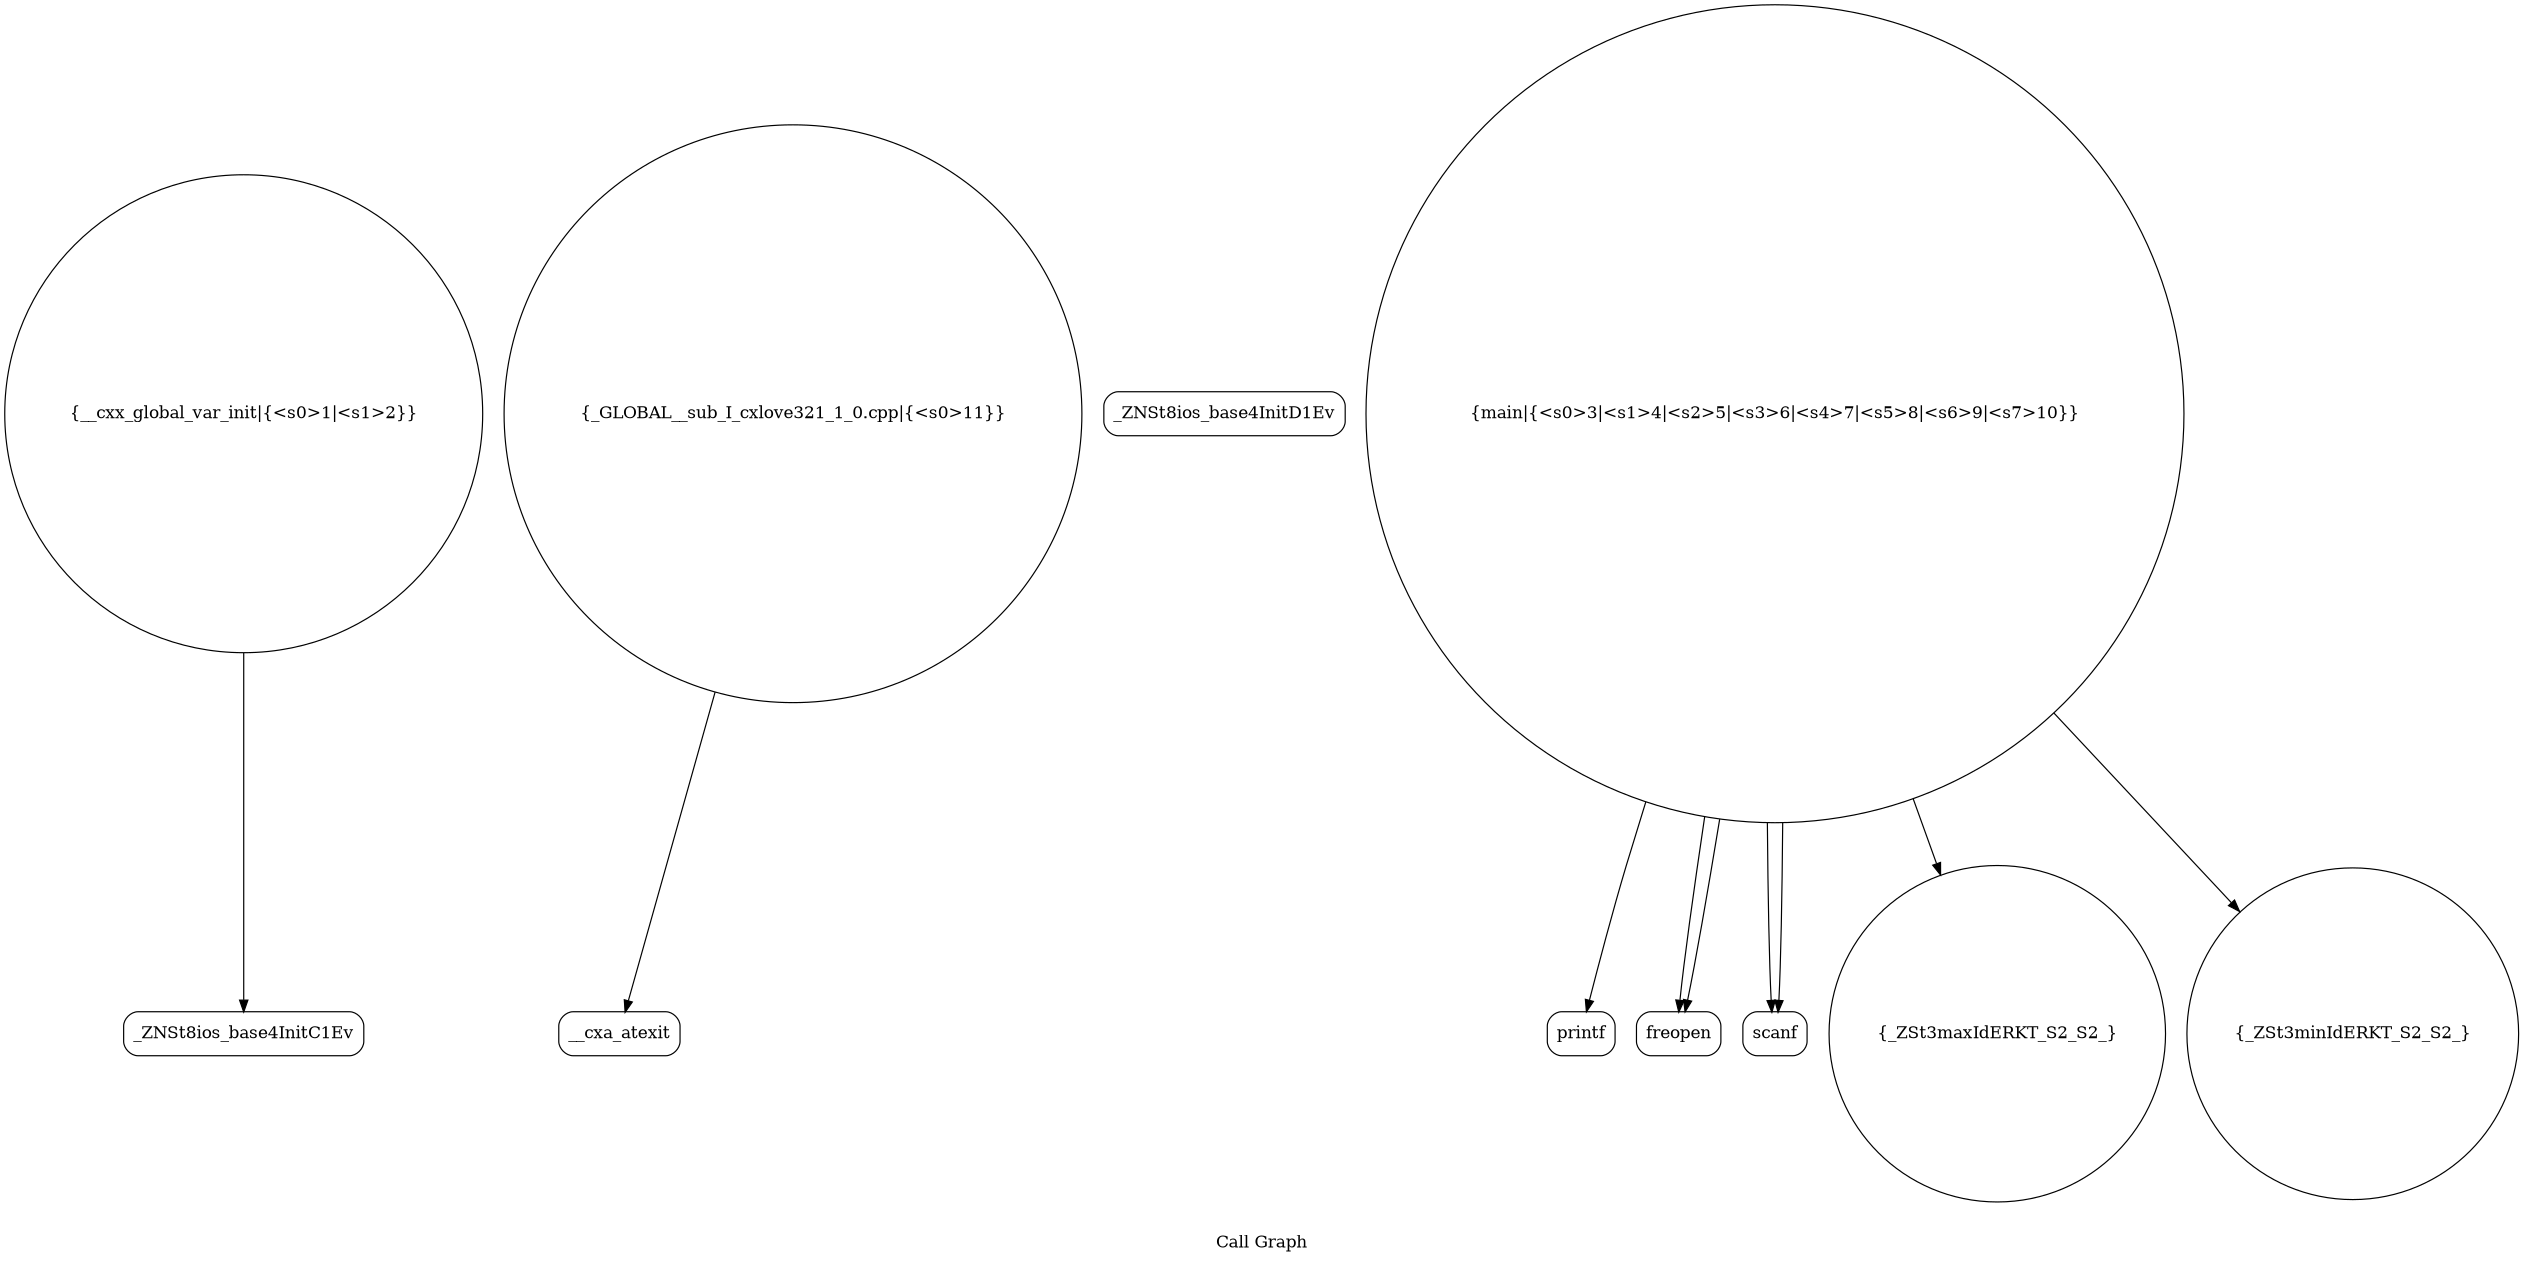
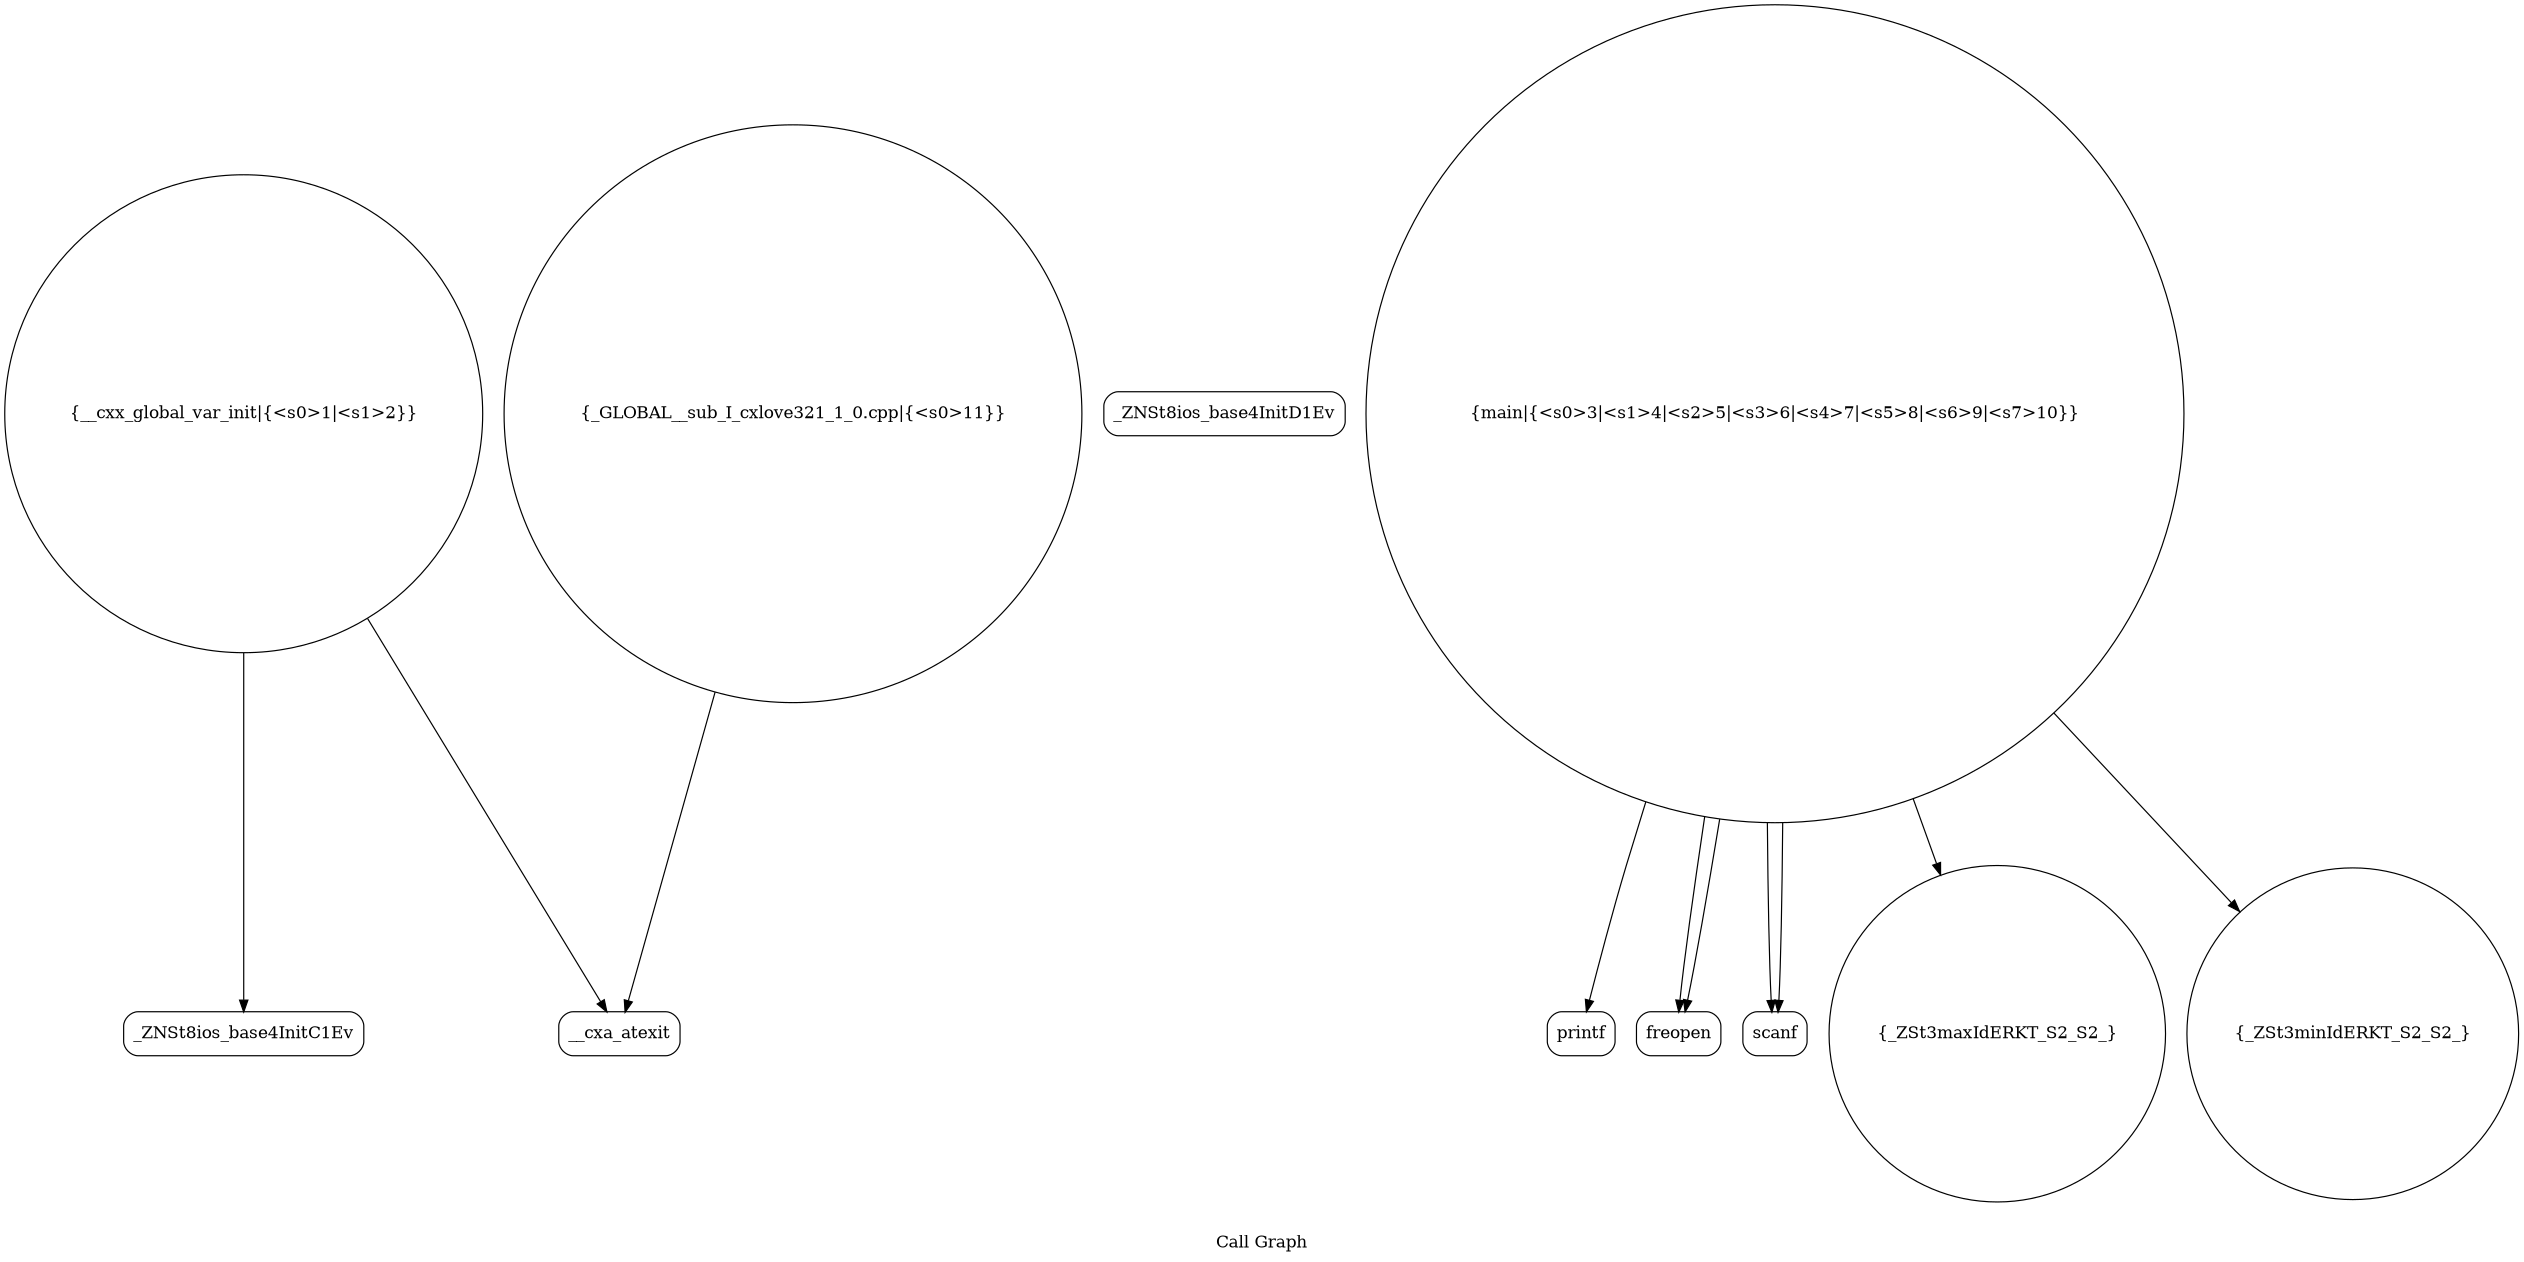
none -> (484, 810)
